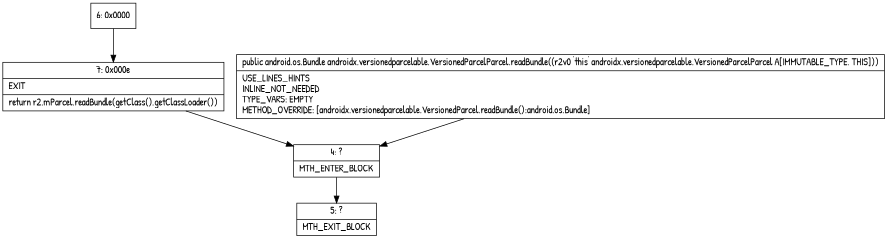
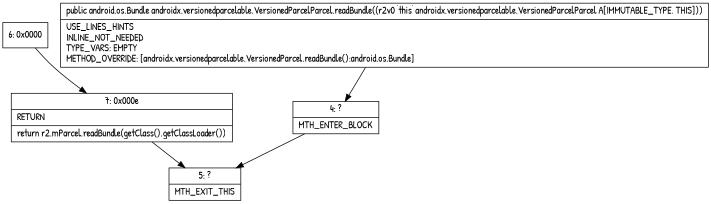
(17, 86) -> (31, 117)
(236, 127) -> (166, 153)
(337, 227) -> (205, 192)
